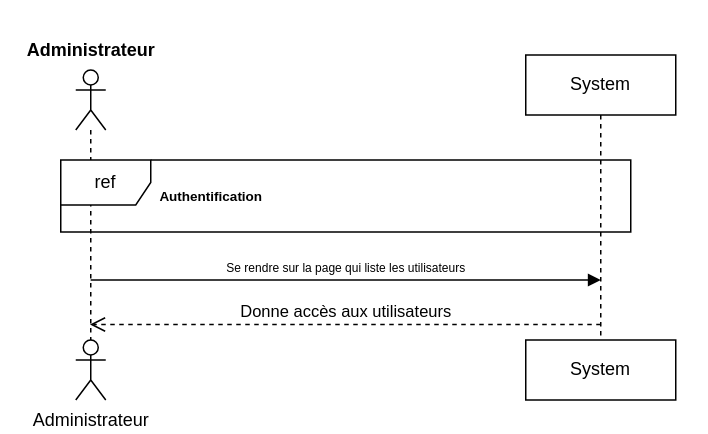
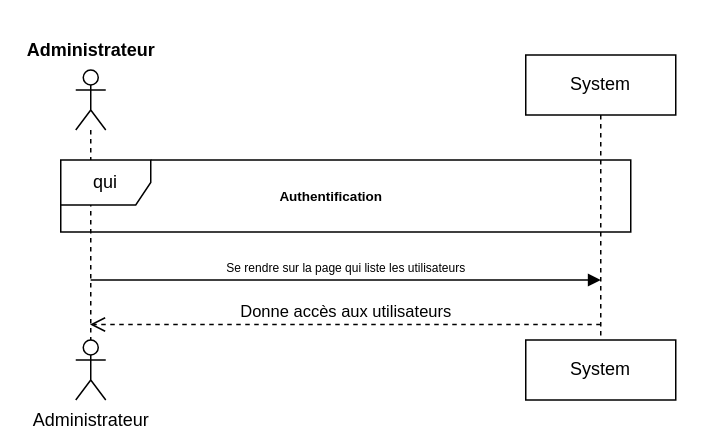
(106, 182) -> (106, 182)
(211, 196) -> (331, 196)
